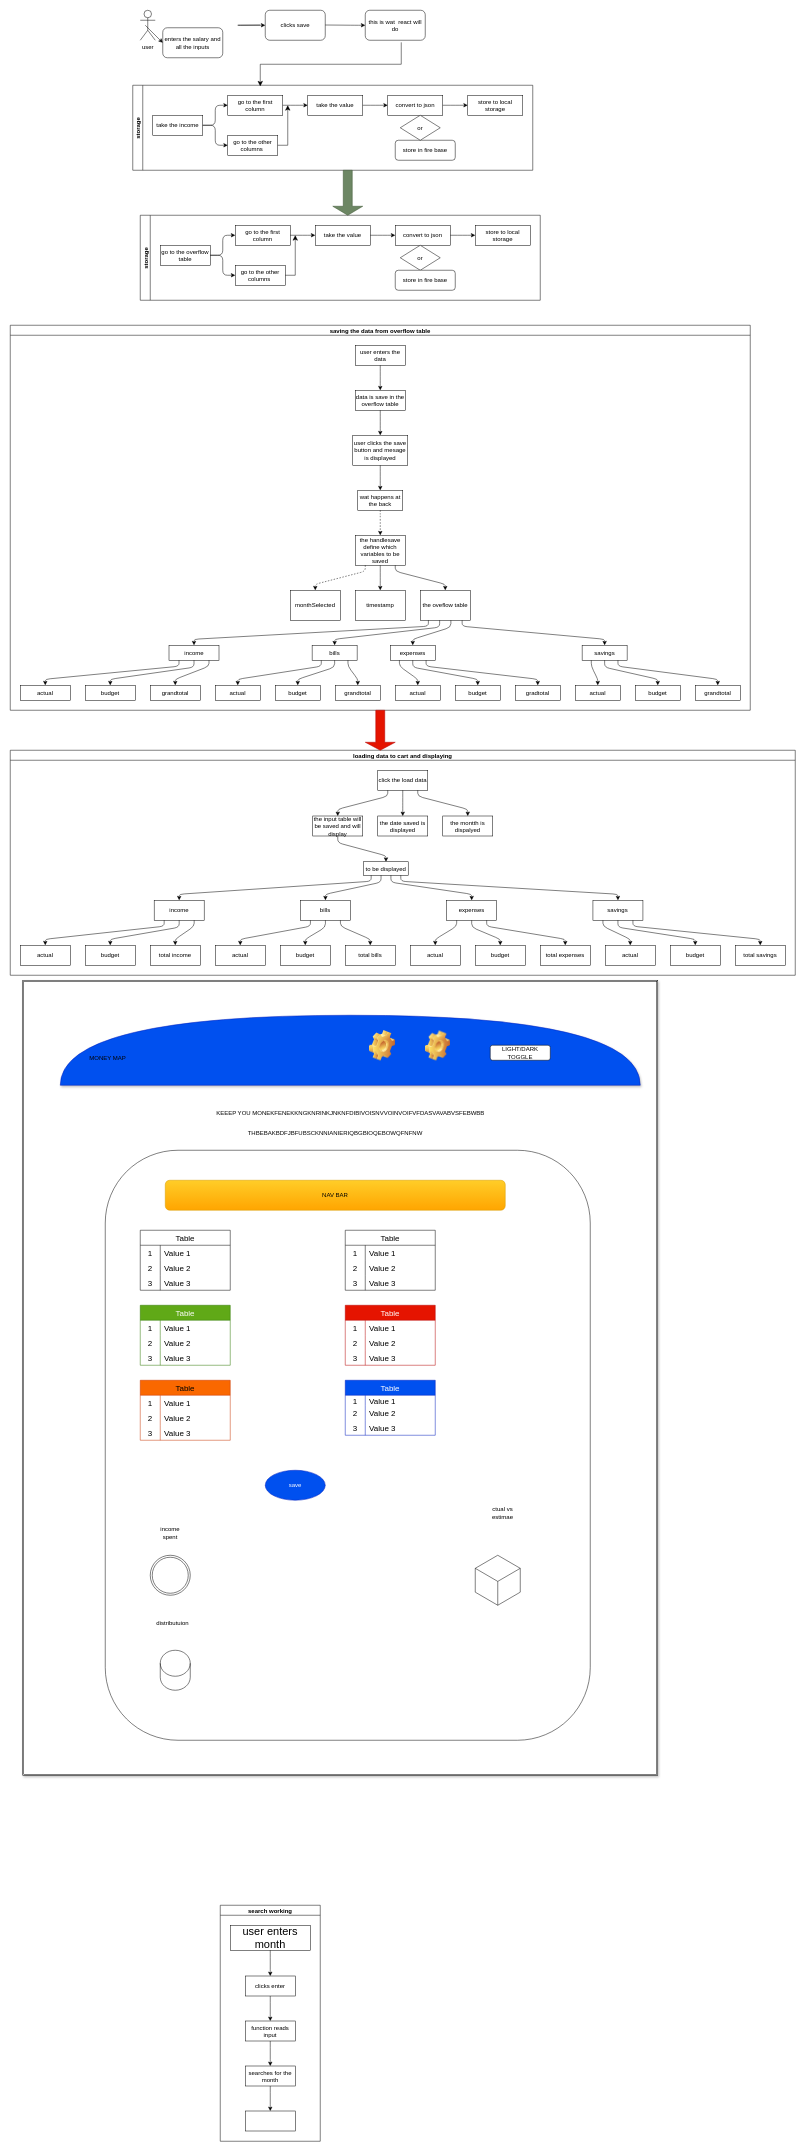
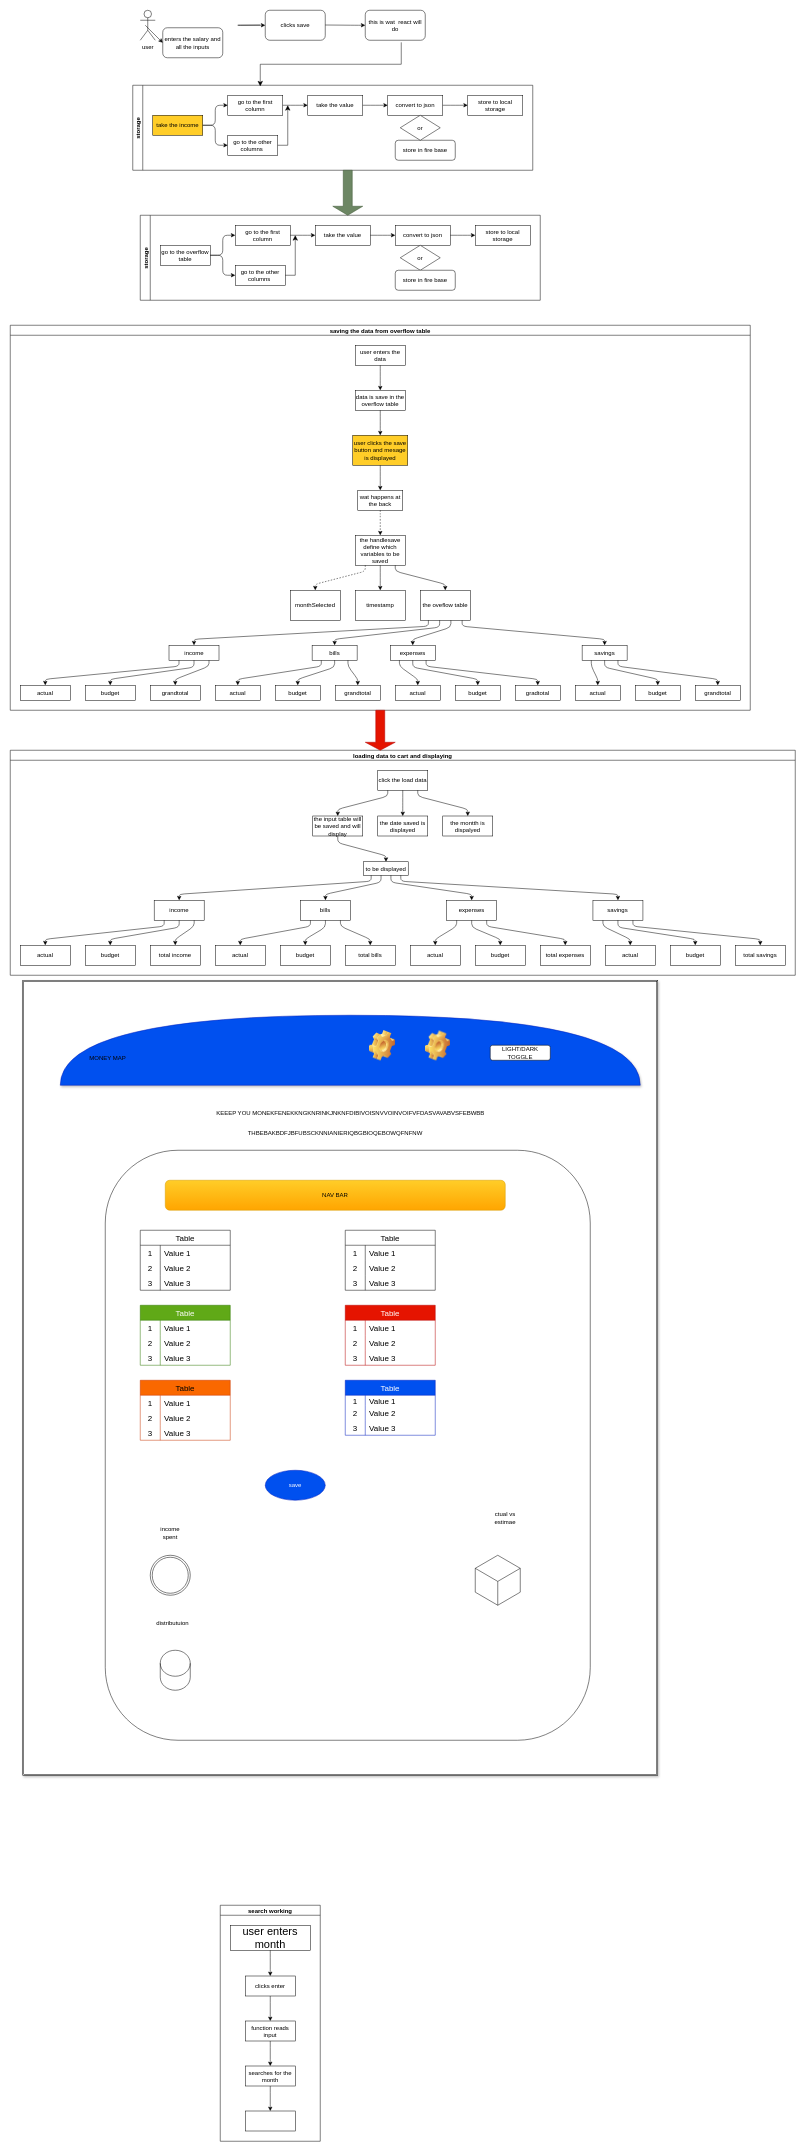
(178, 125) -> (178, 125)
(380, 450) -> (380, 450)
(503, 1513) -> (505, 1518)
